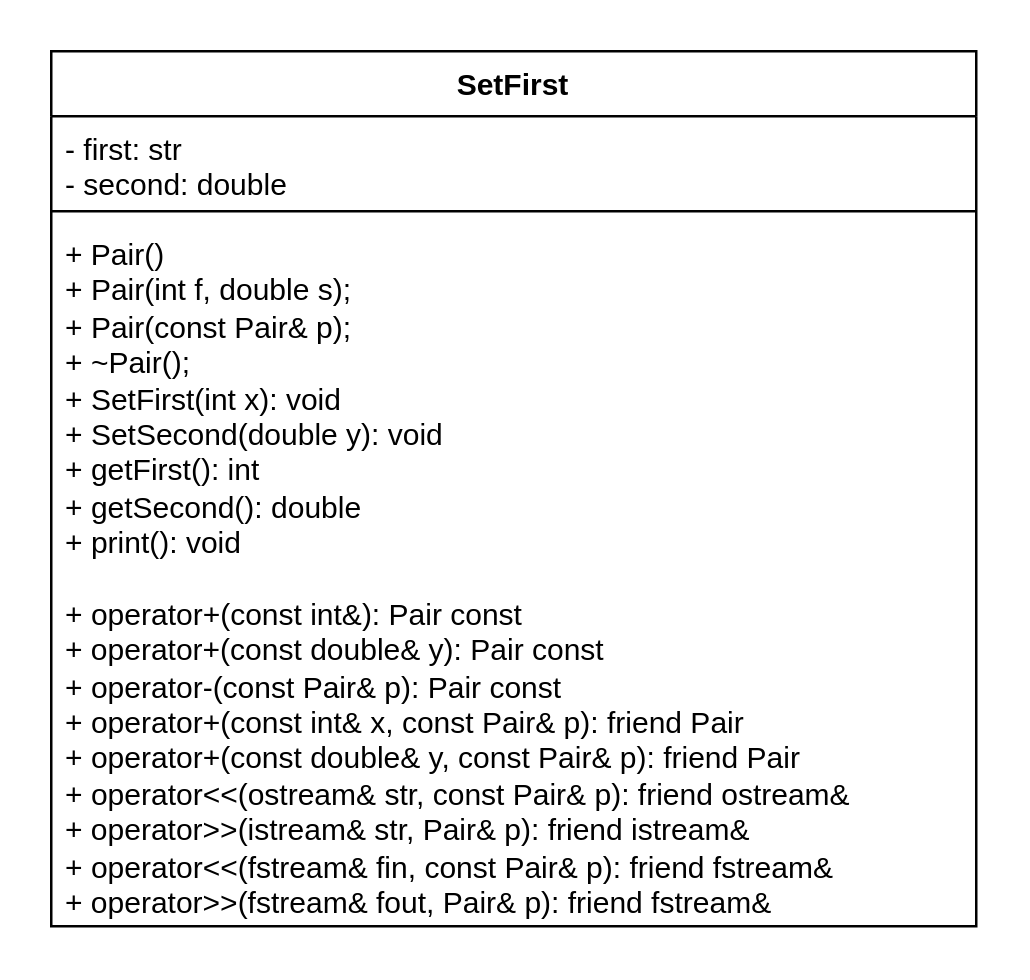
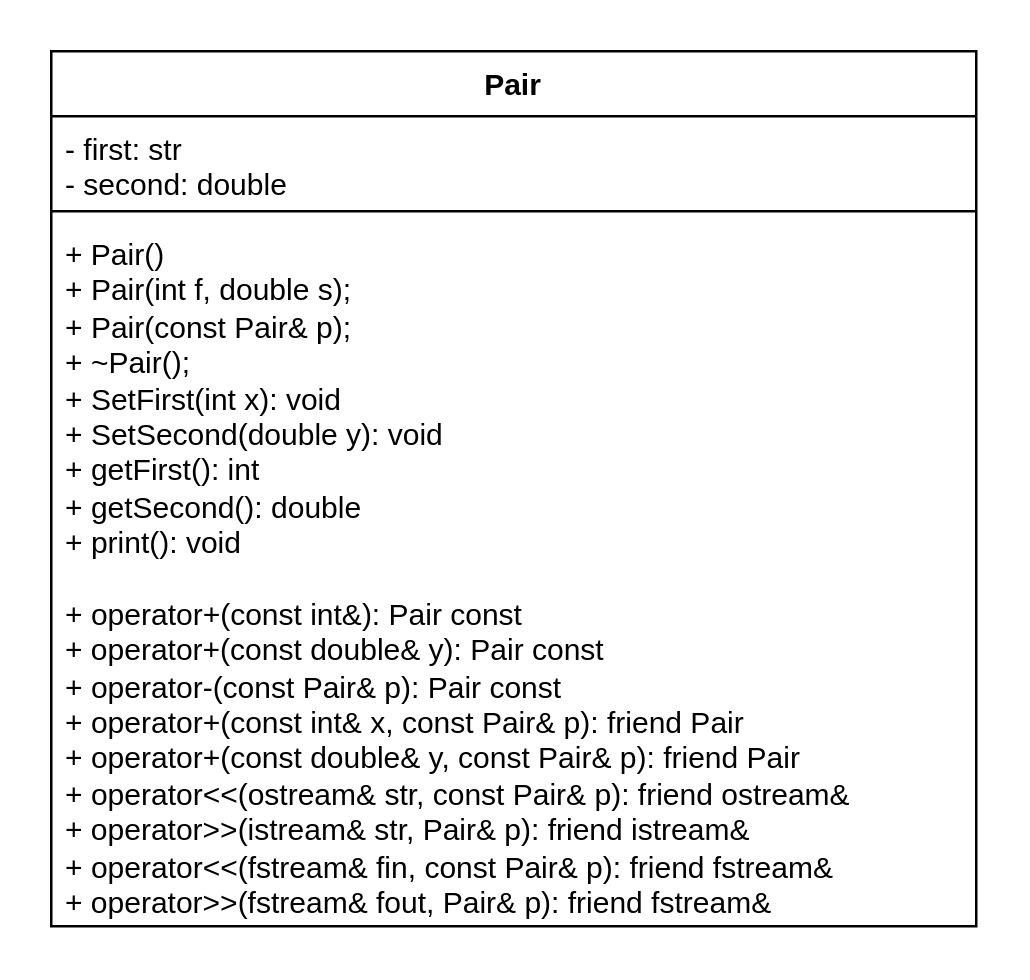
(514, 87) -> (514, 87)
